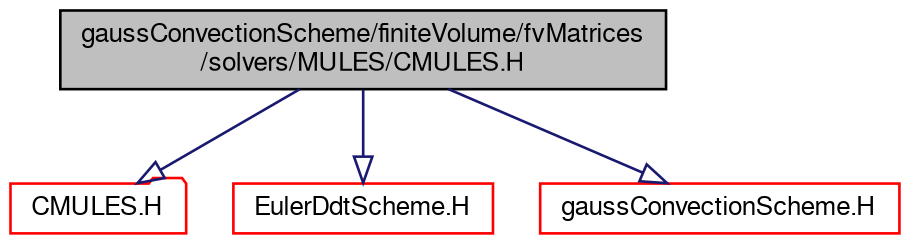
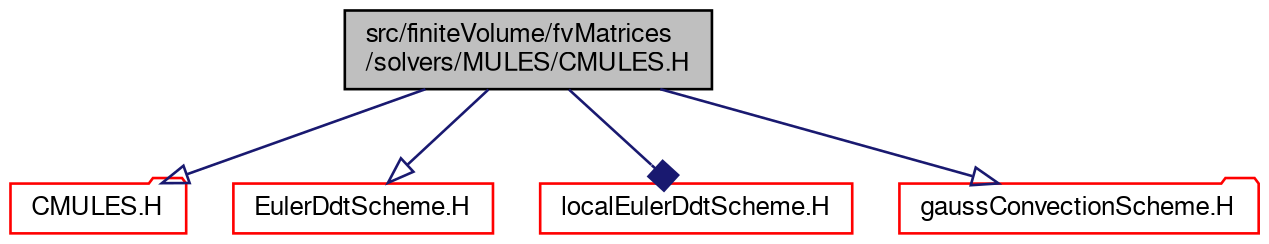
(363, 50) -> (528, 50)
none -> (696, 208)
(720, 208) -> (1079, 208)
